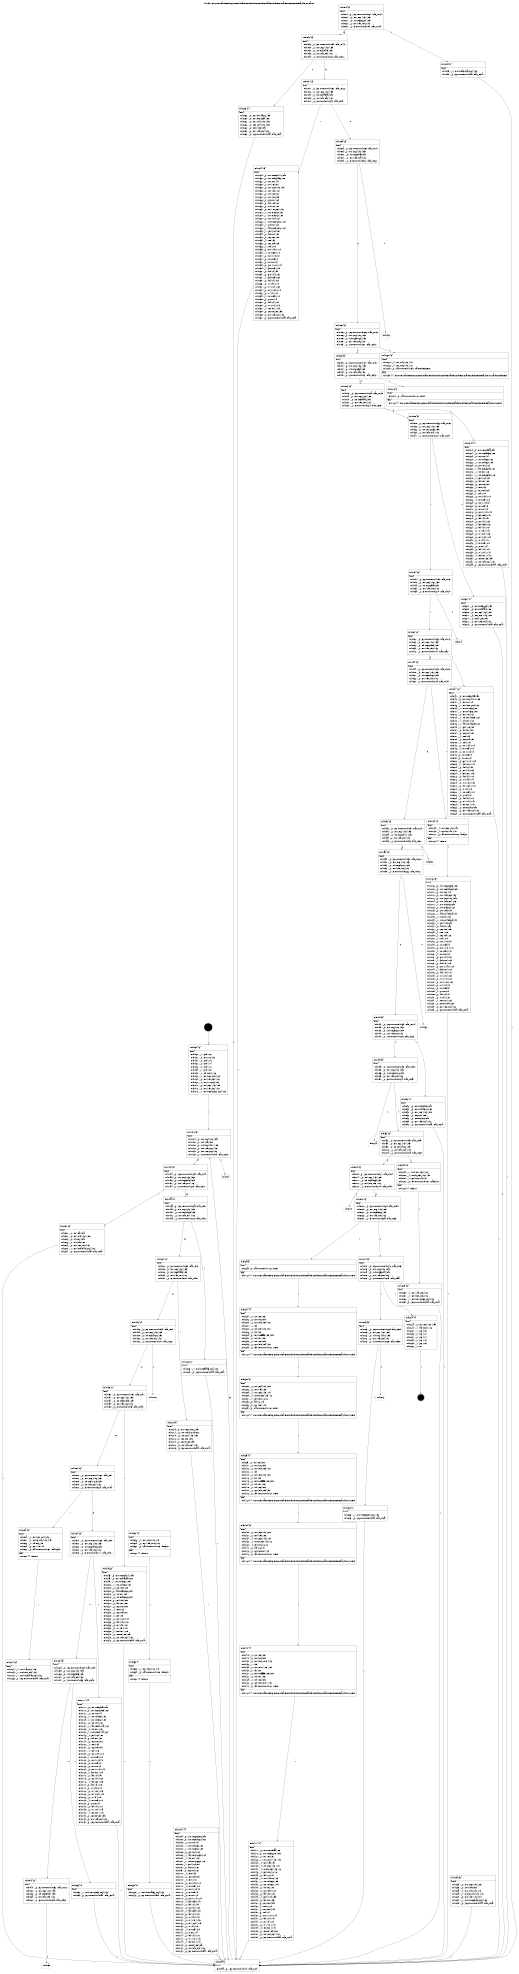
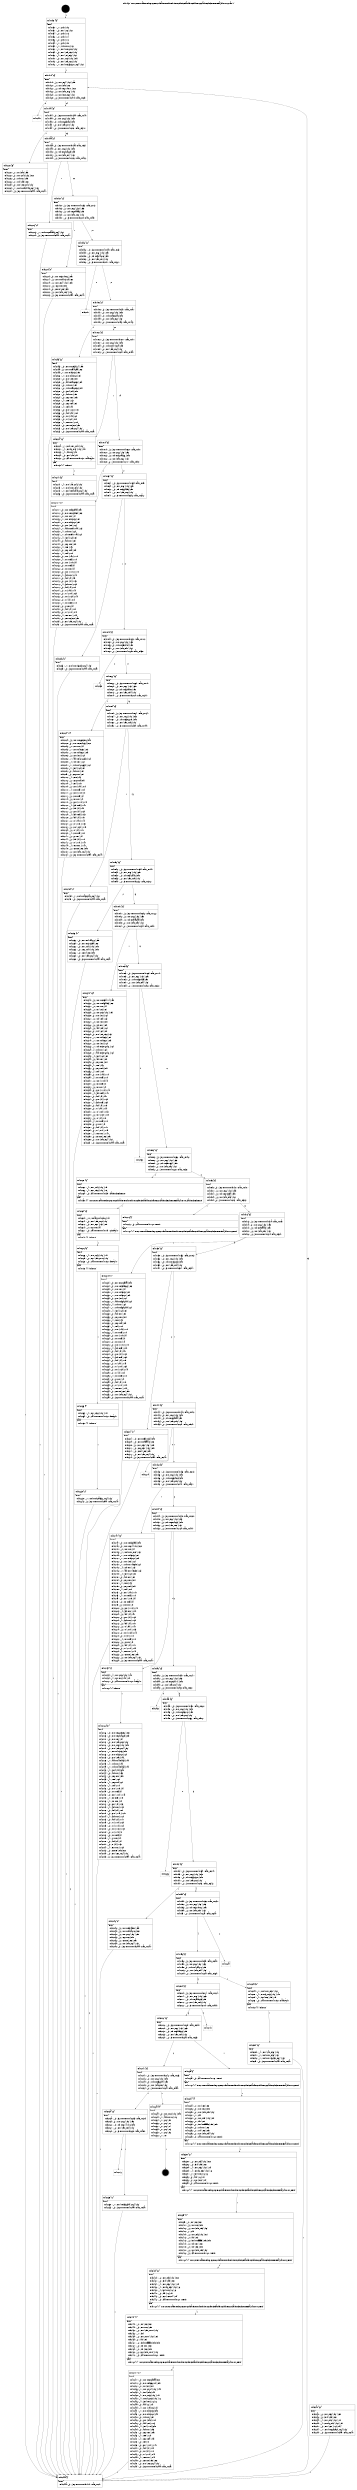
none -> (128, 686)
none -> (98, 1225)
